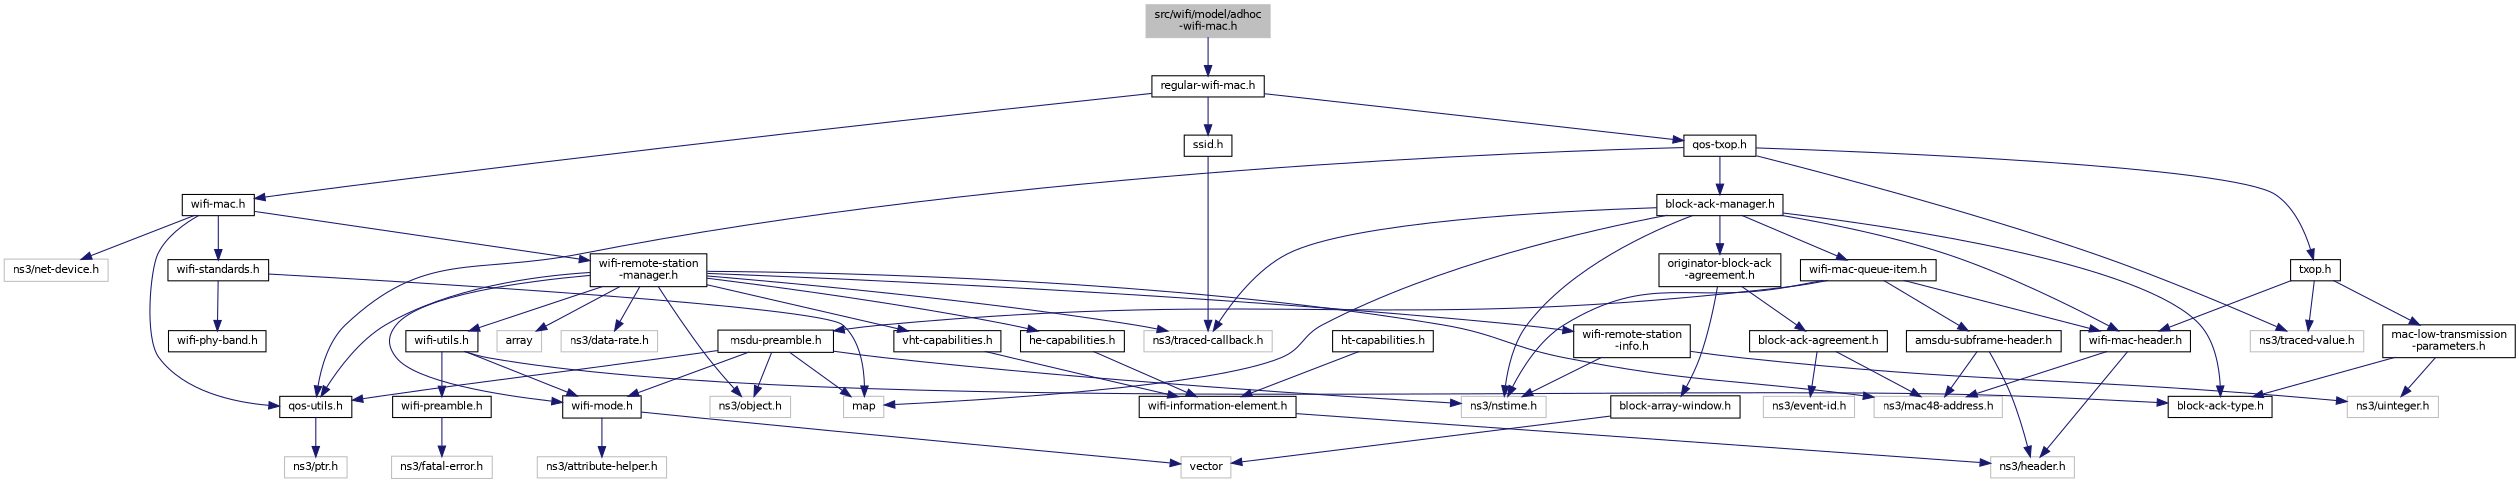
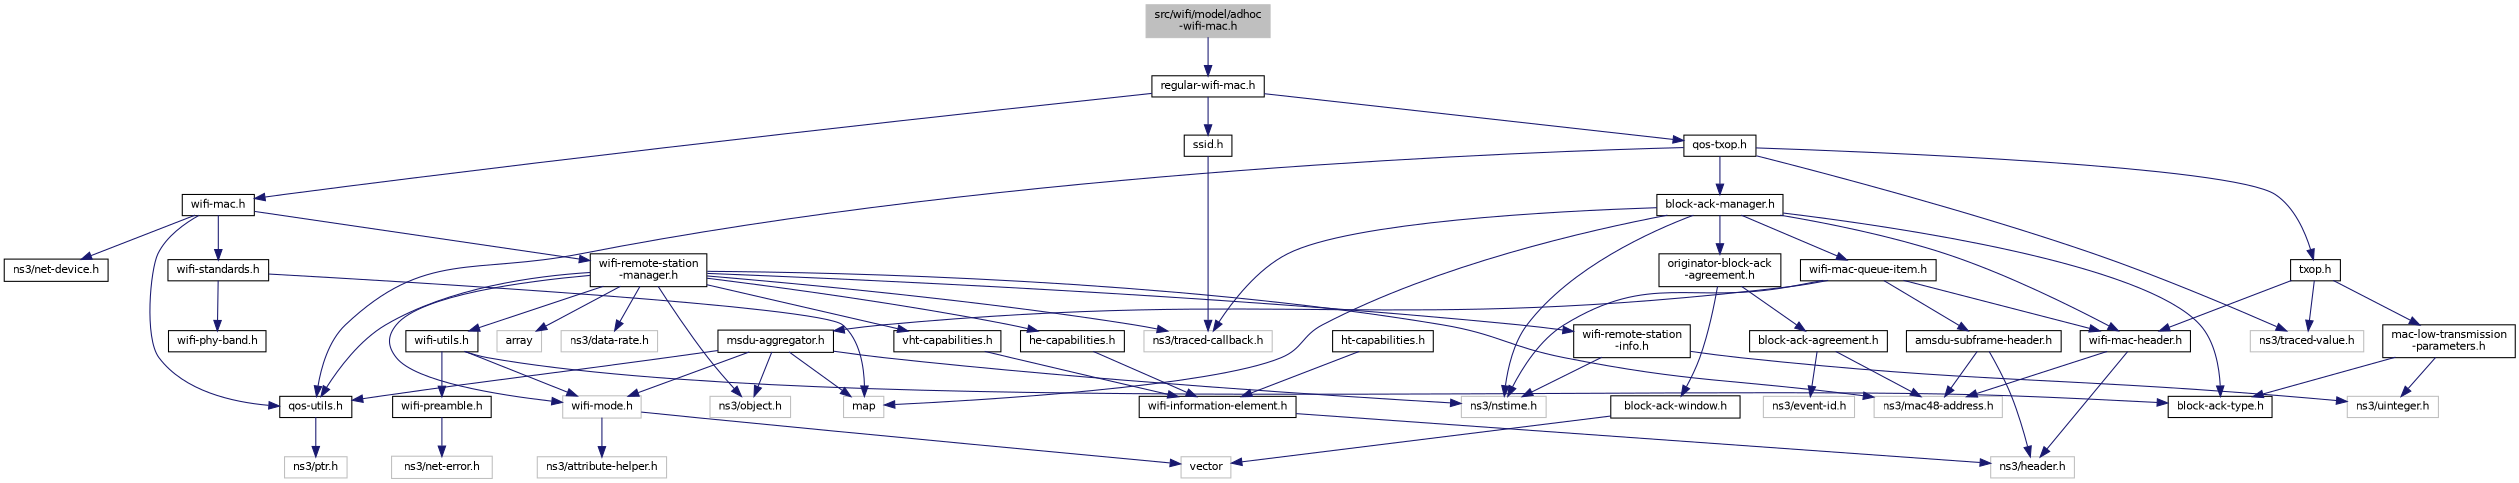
(56, 270) -> (56, 270)
(776, 341) -> (776, 341)
(602, 407) -> (602, 407)
(1675, 407) -> (1675, 407)
(442, 467) -> (442, 467)
